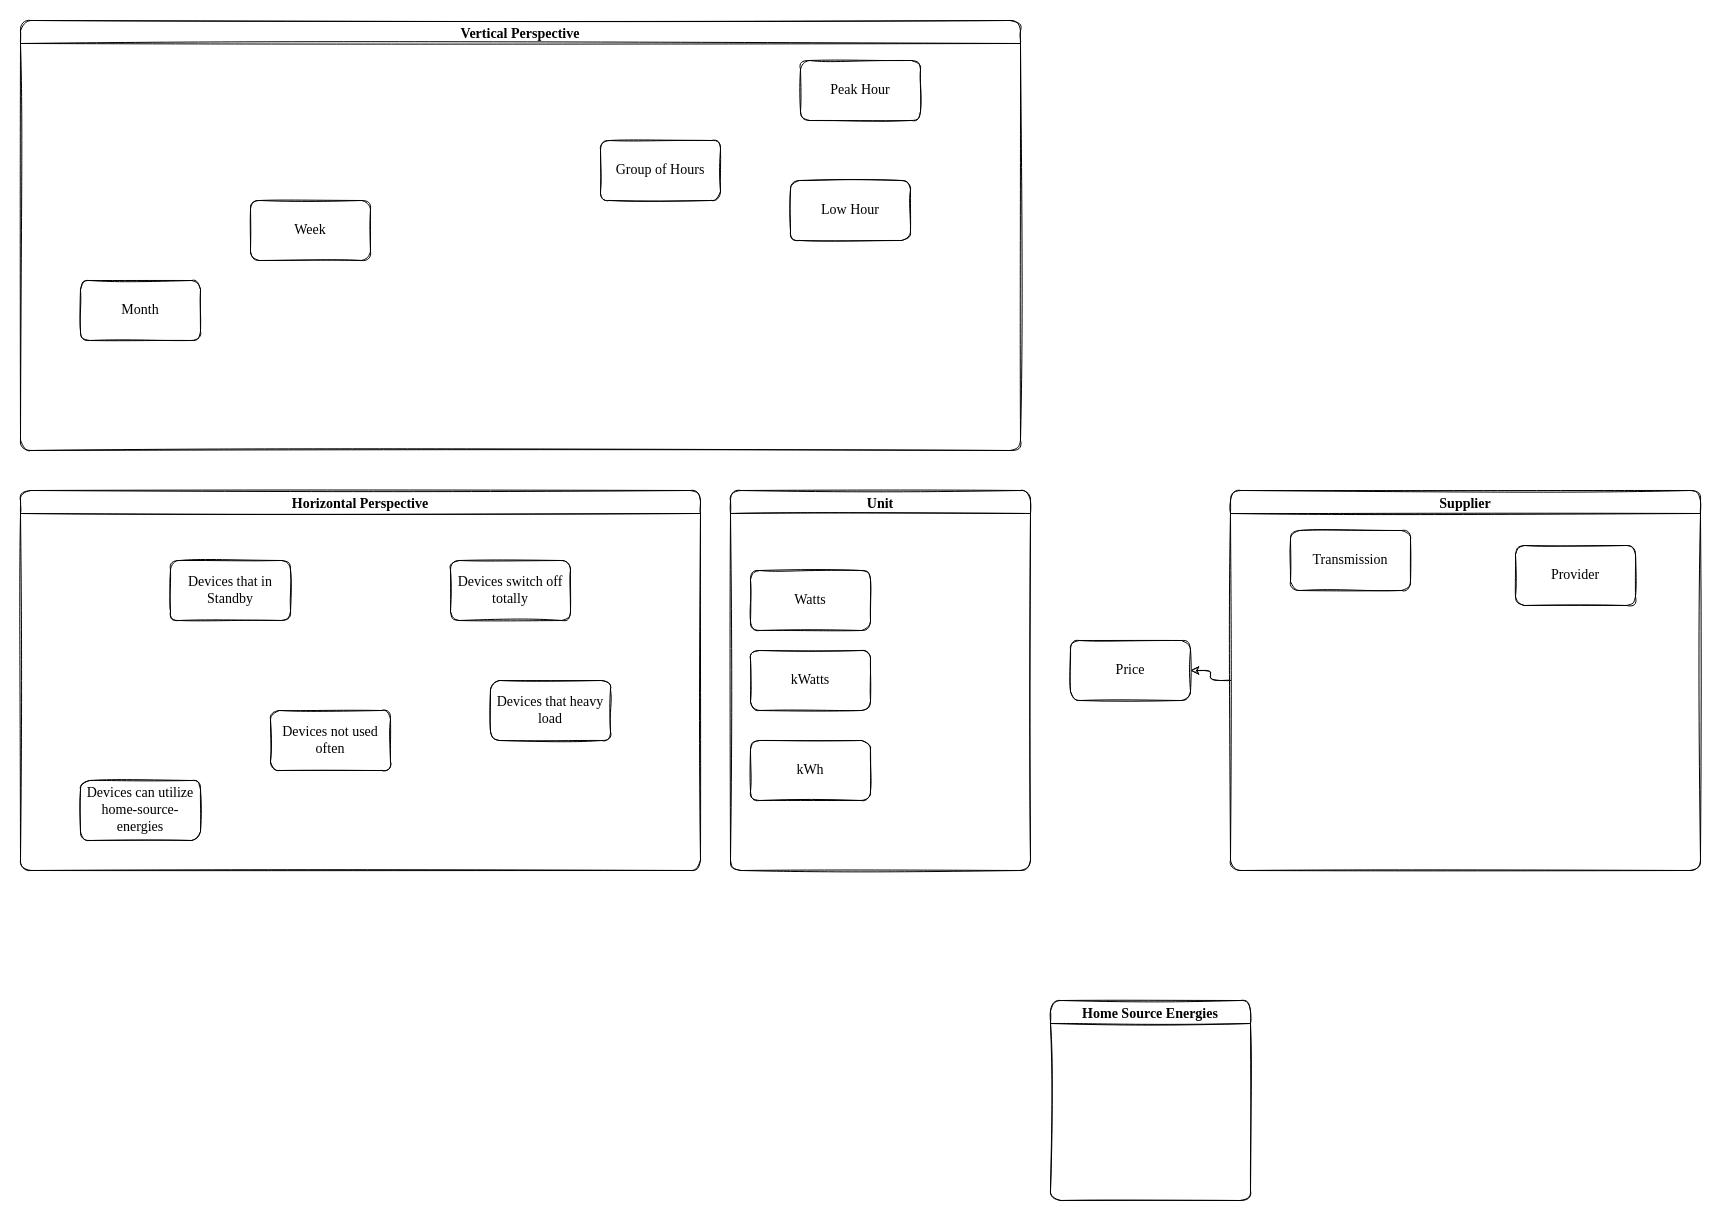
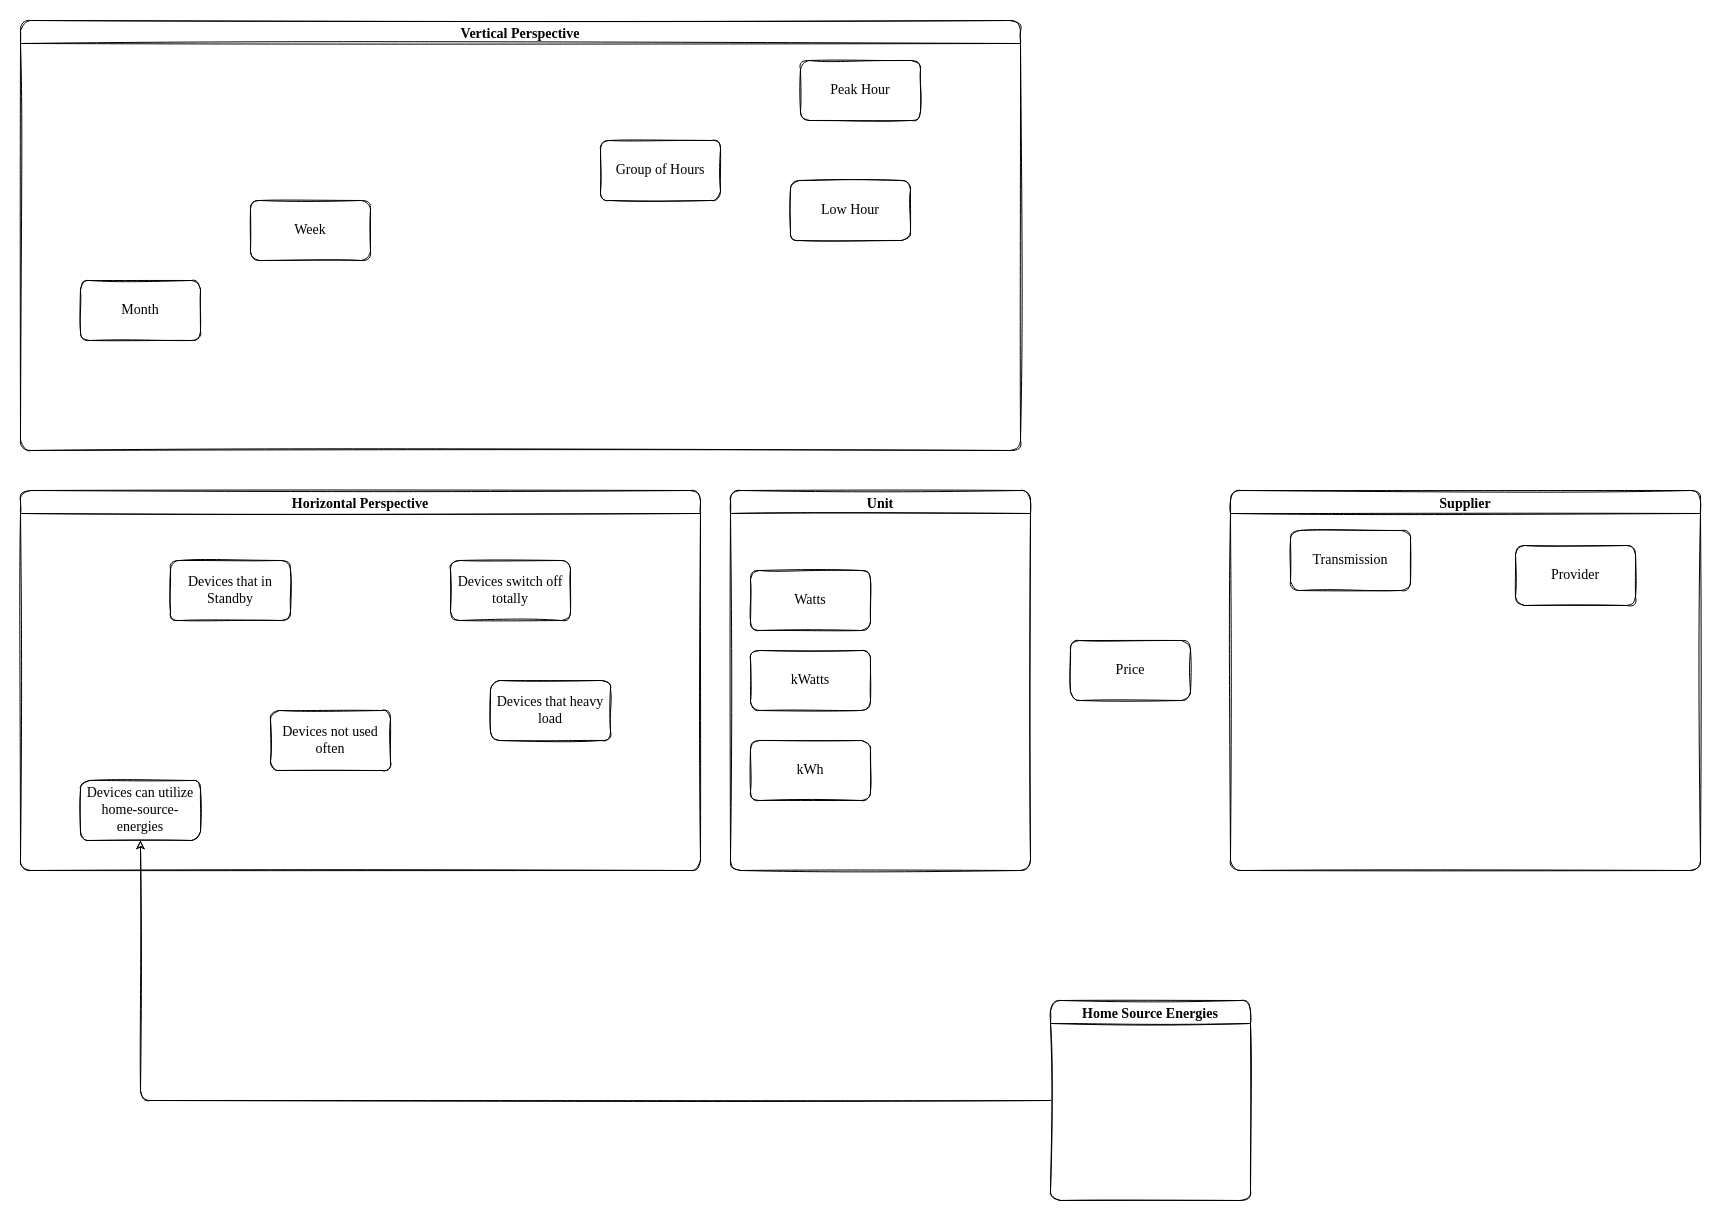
(1211, 676) -> none
none -> (475, 1101)
